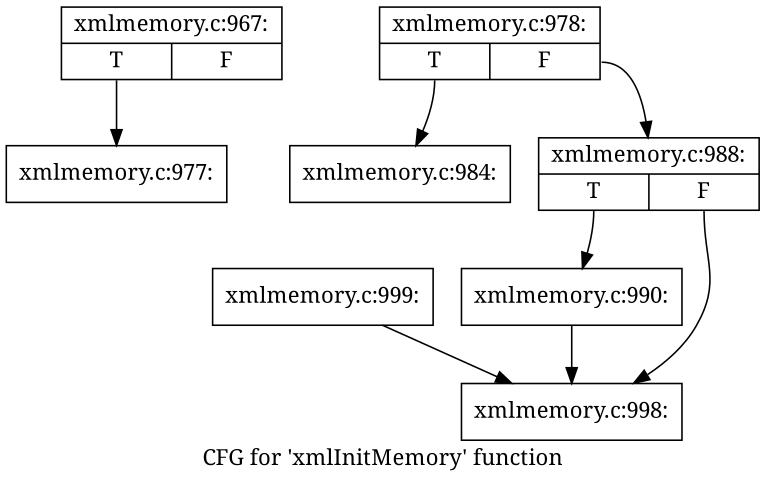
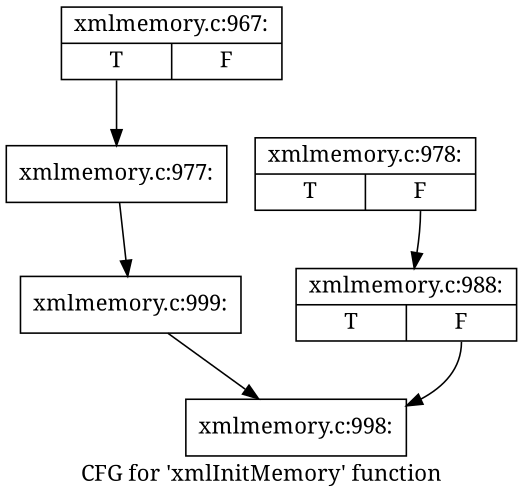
(400, 174) -> none
none -> (123, 232)
(572, 297) -> none
